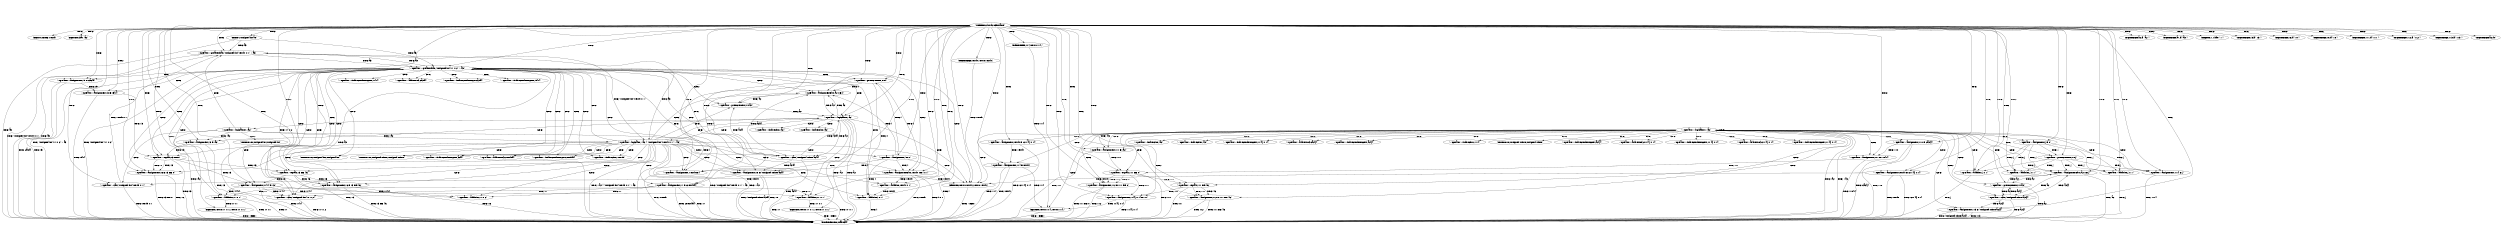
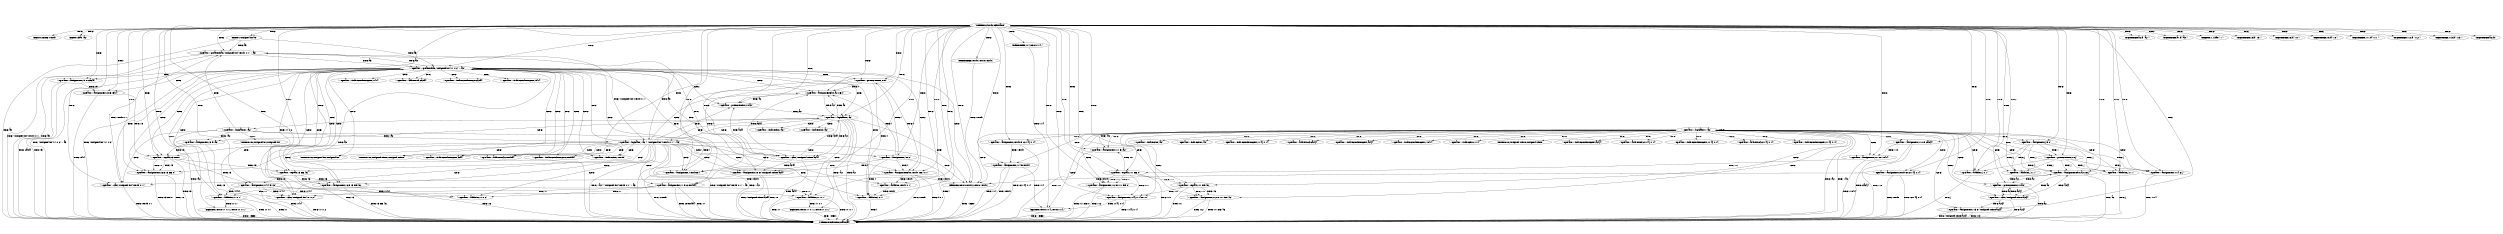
(498, 27) -> (704, 31)
(78, 38) -> (78, 38)
(298, 102) -> (225, 73)
none -> (1412, 142)
(1113, 162) -> (1124, 161)
(834, 222) -> (834, 222)
